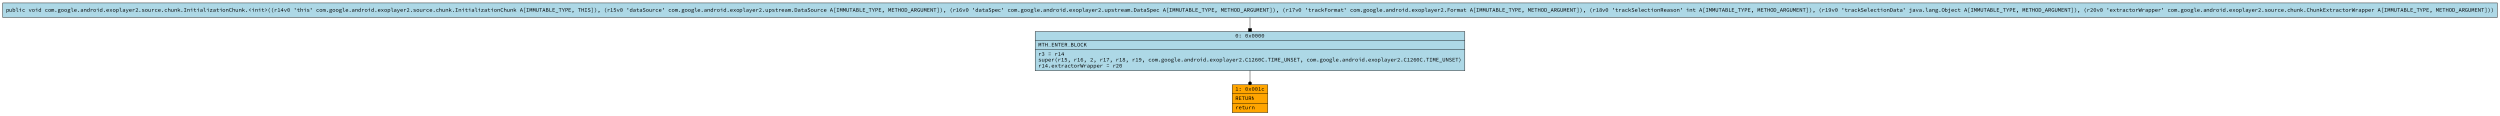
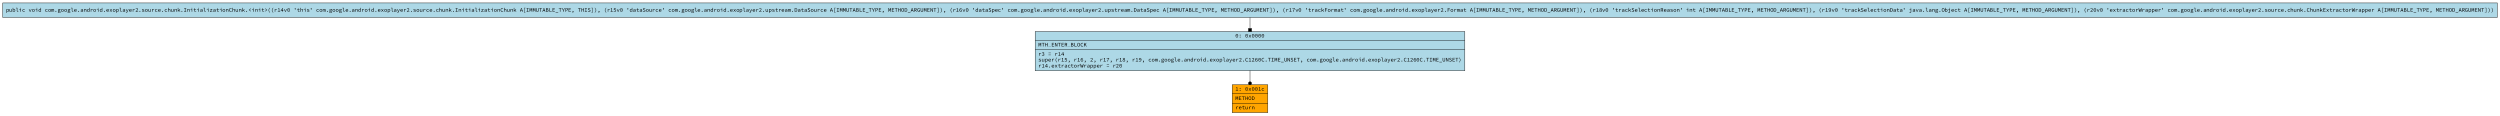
(1245, 98) -> (1245, 98)
